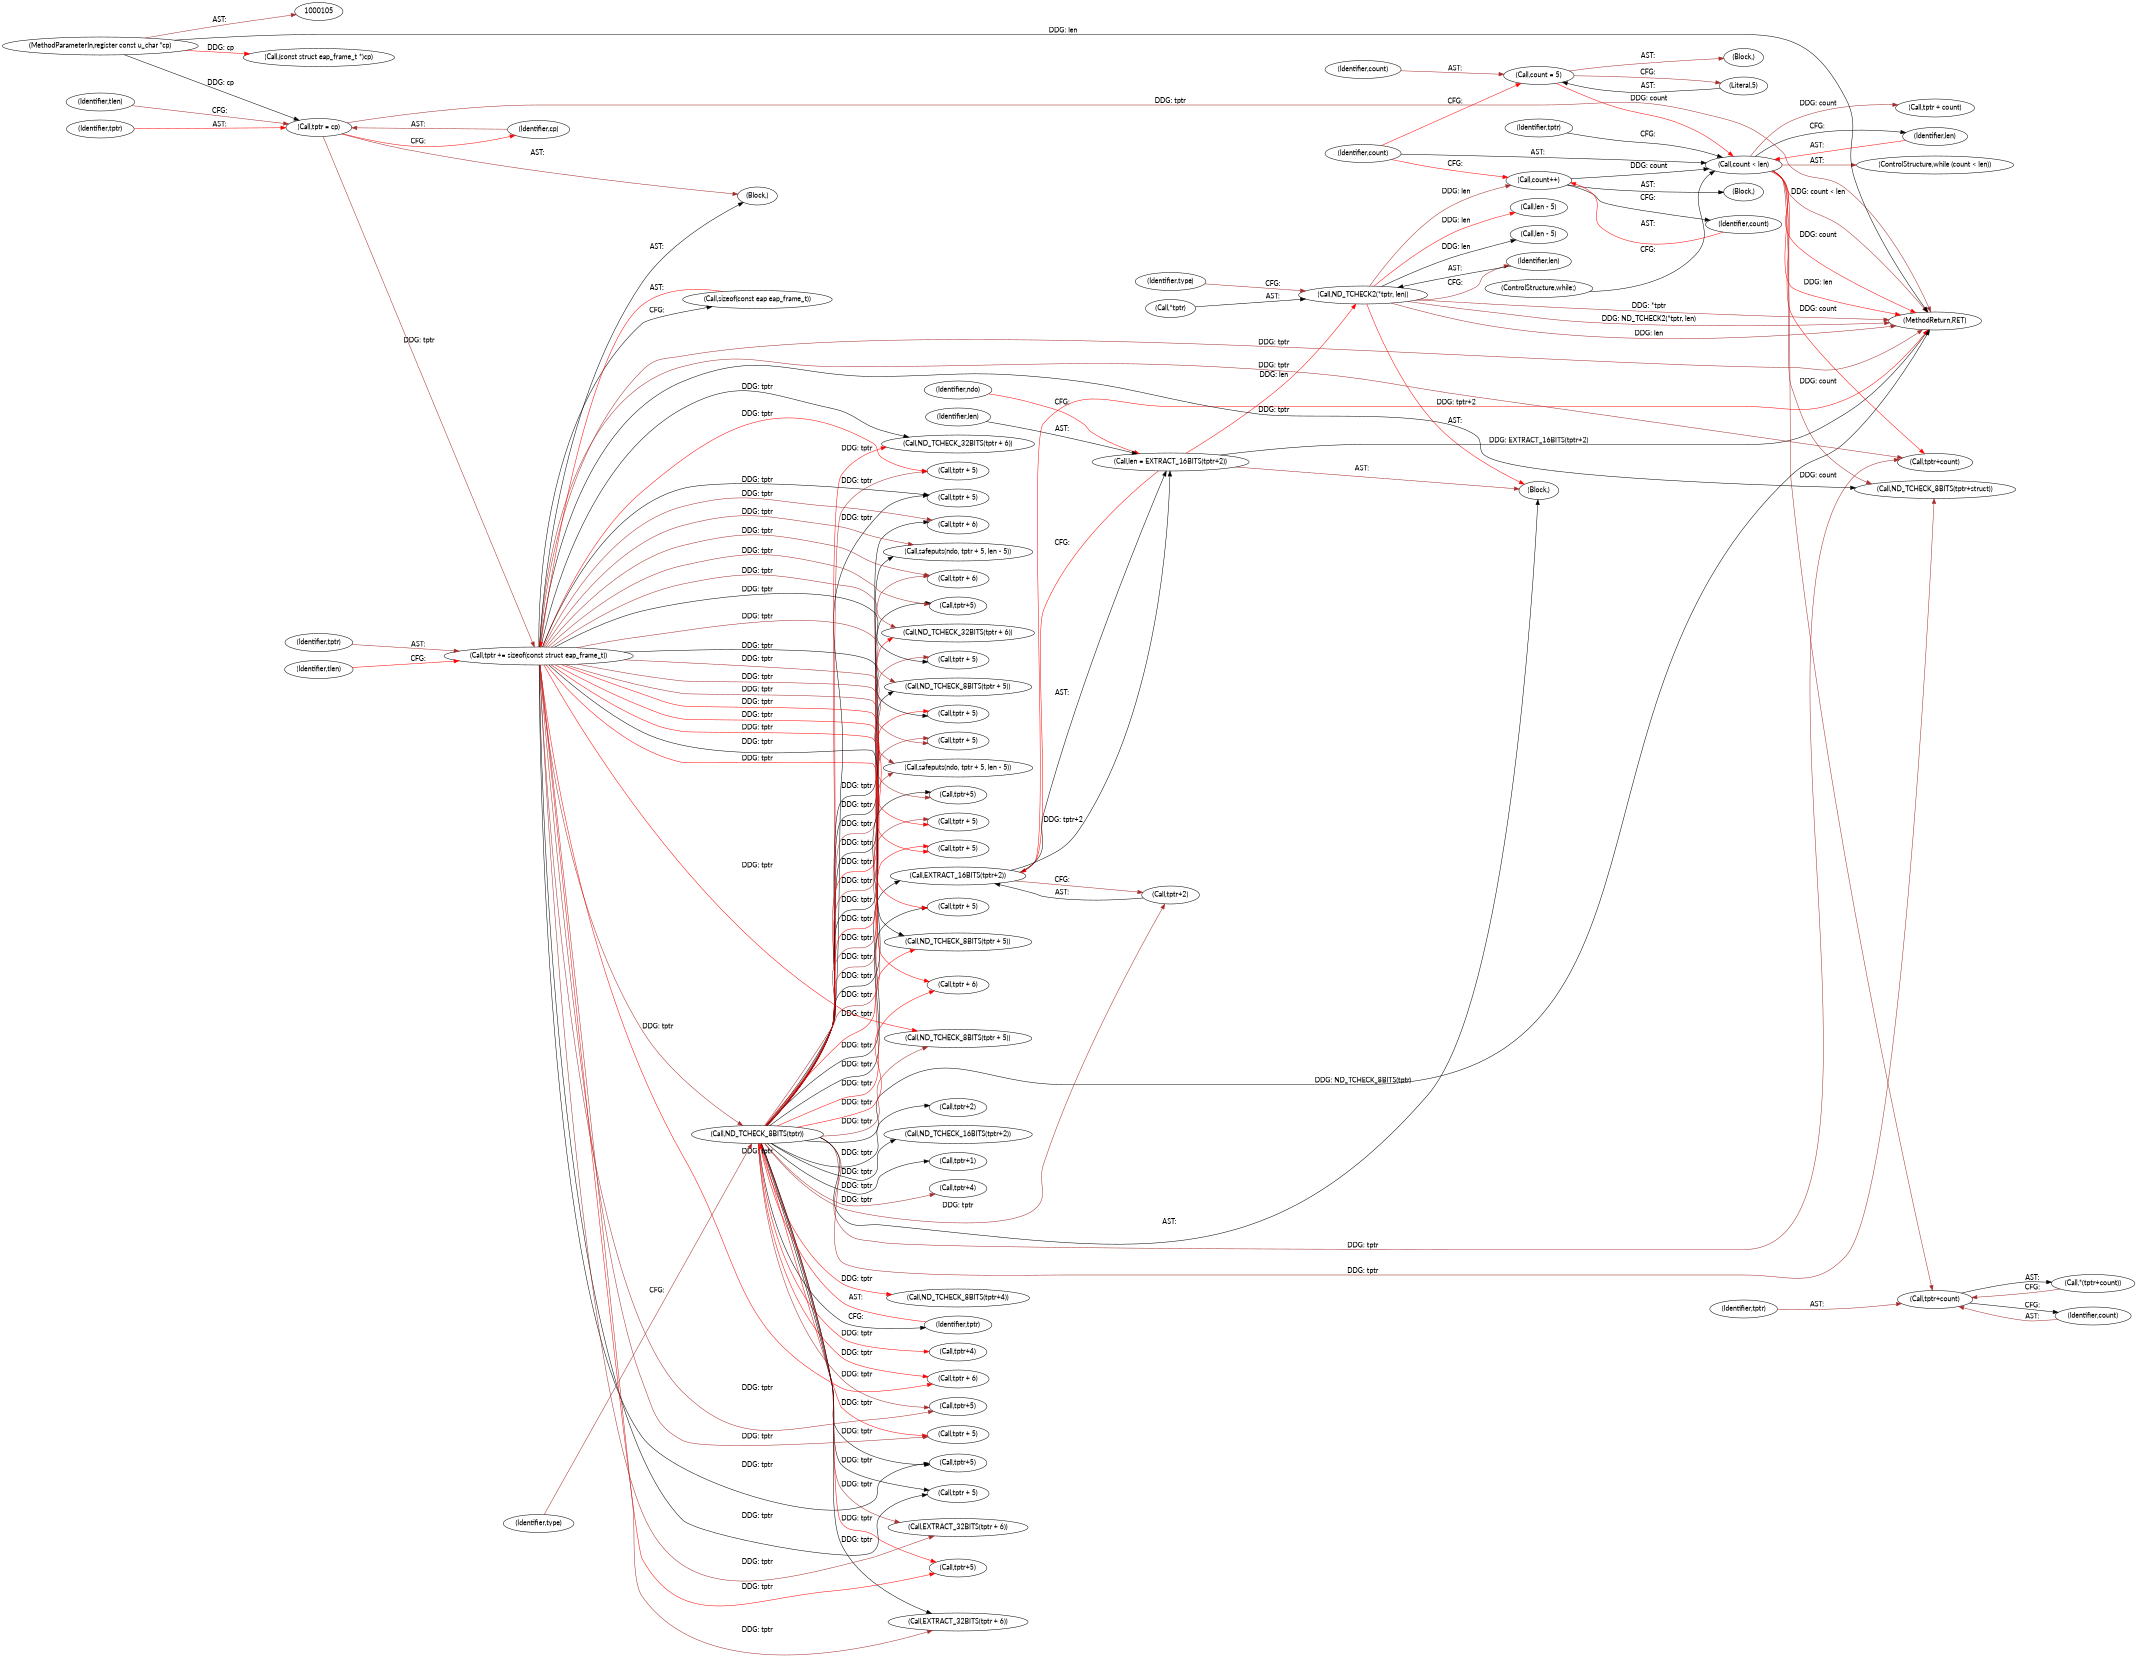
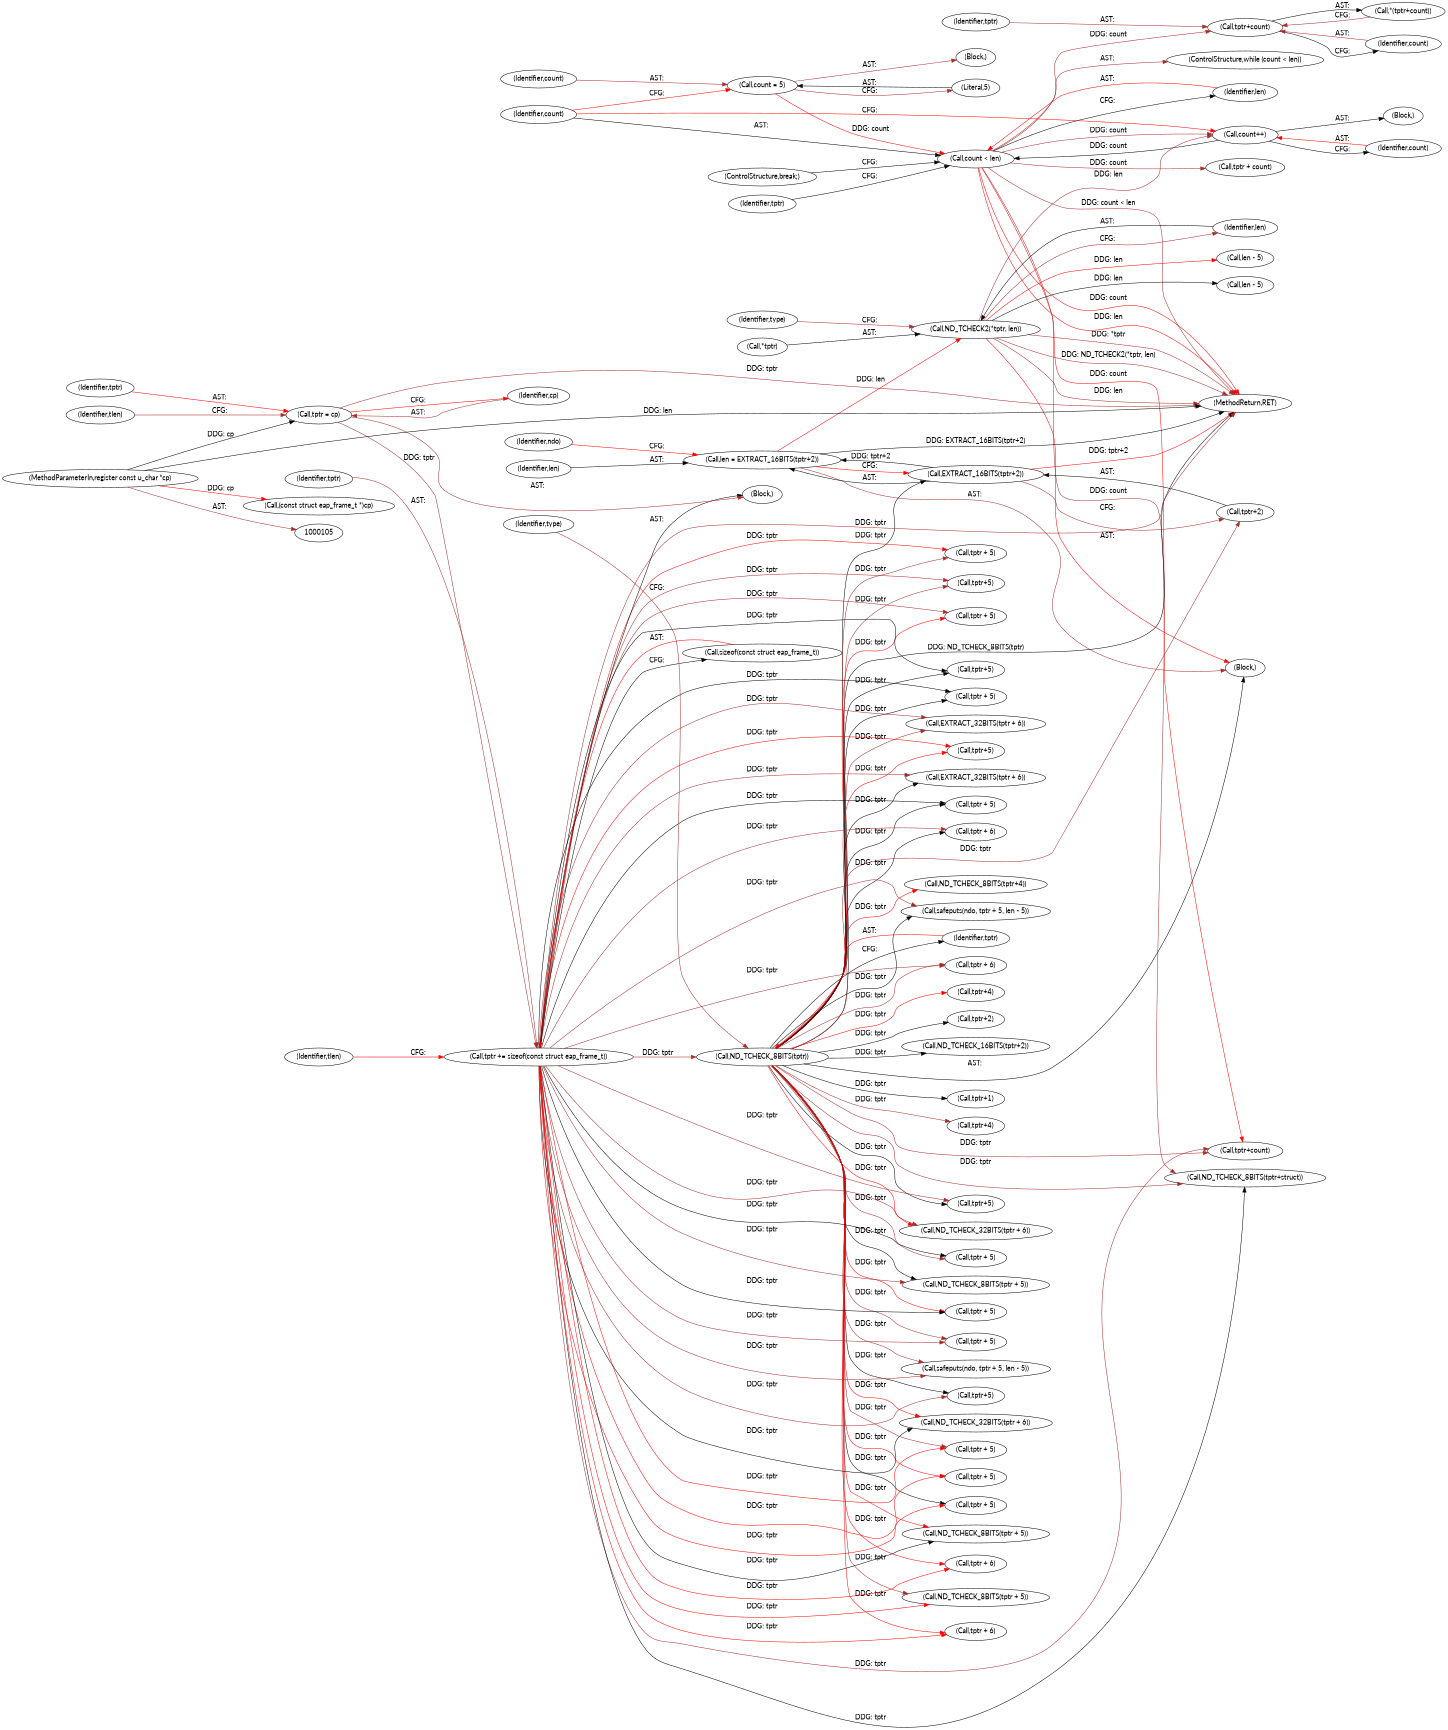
none -> (1104, 137)
(1539, 288) -> (762, 177)
(757, 300) -> (762, 653)
